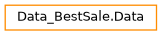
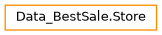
(81, 18) -> (81, 18)
